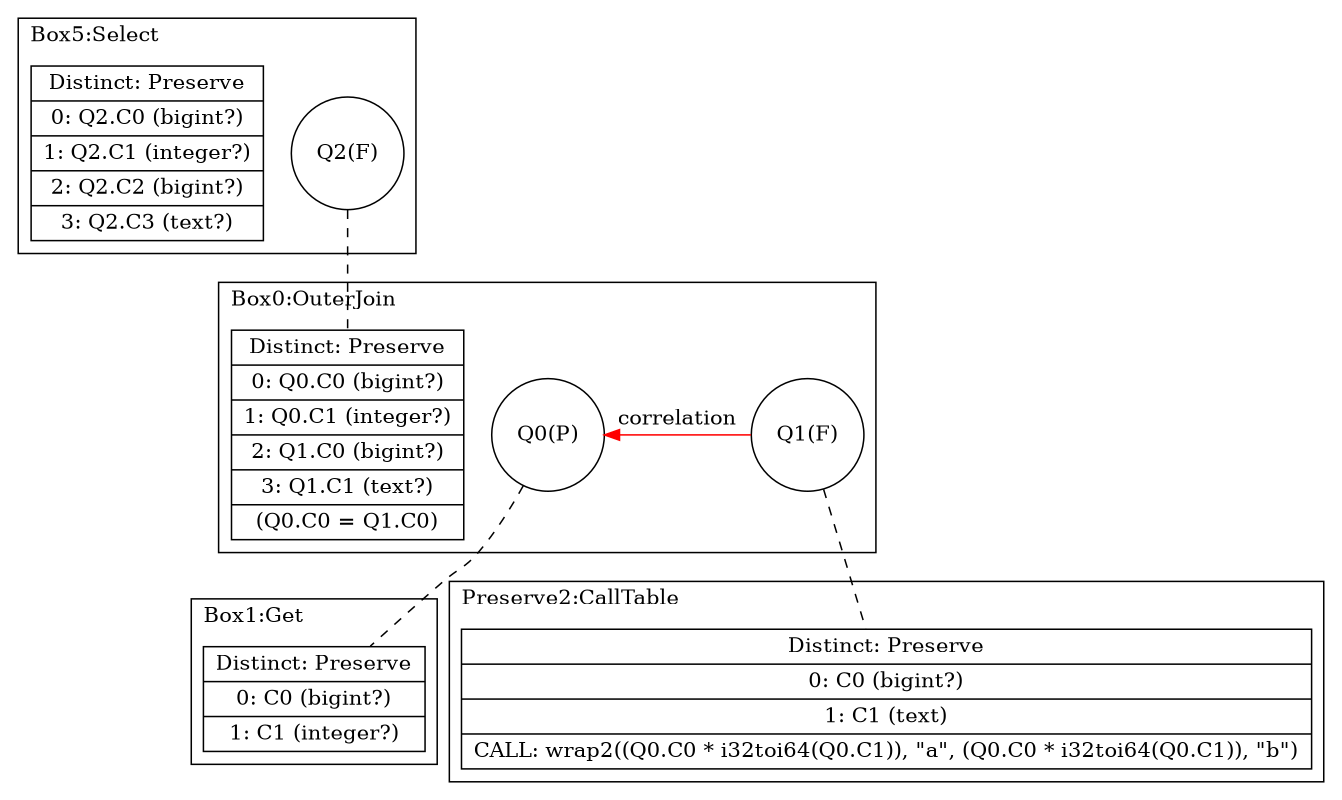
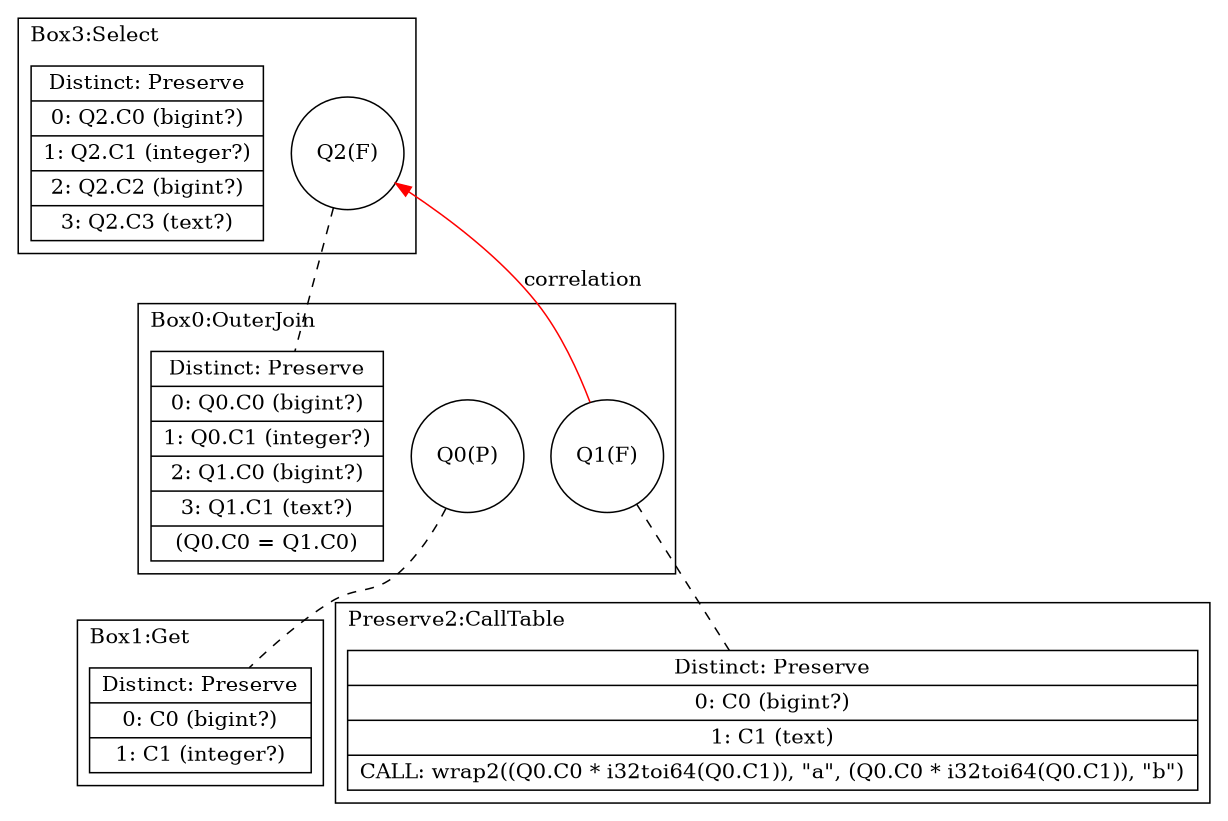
(95, 36) -> (95, 36)
(685, 435) -> (518, 281)
